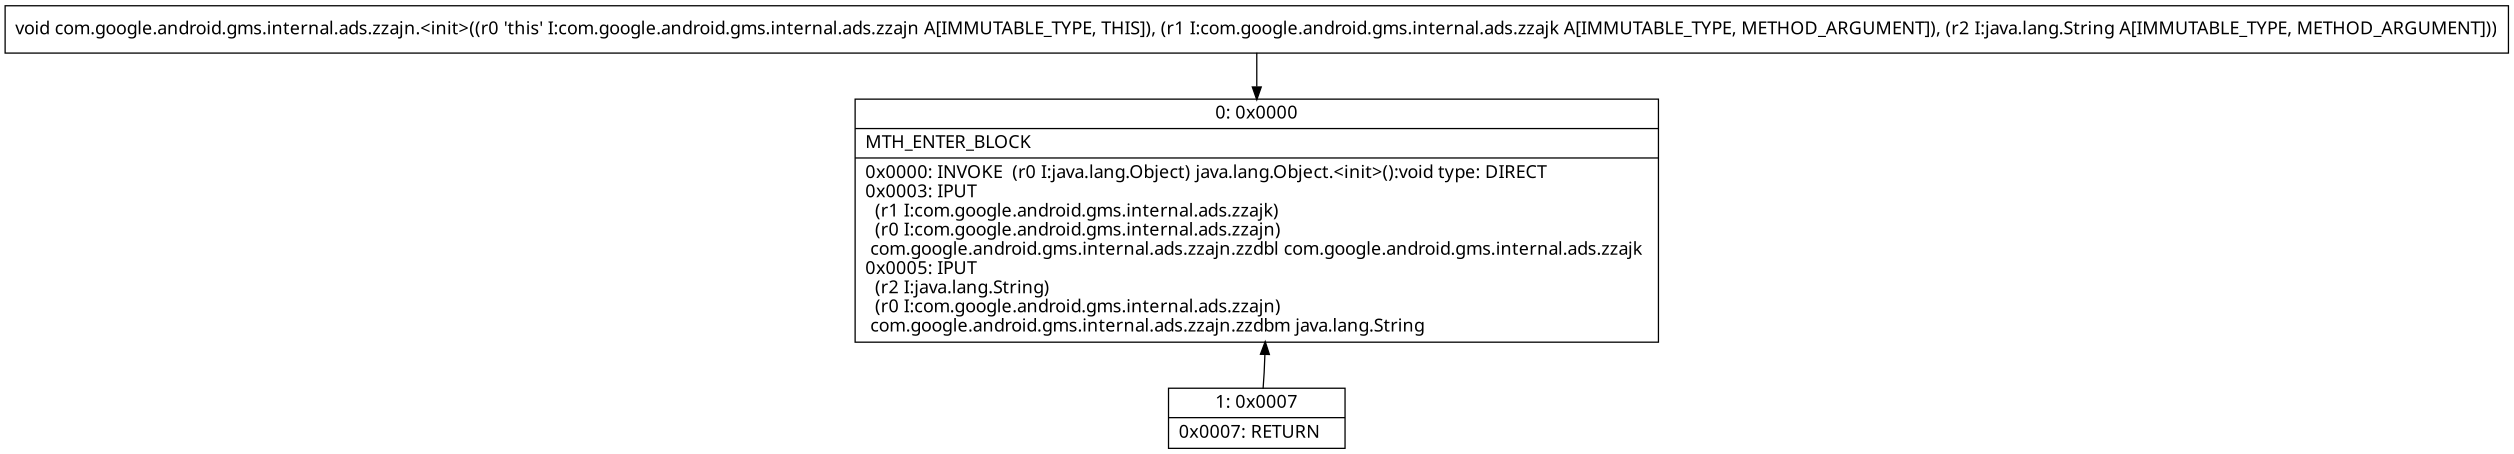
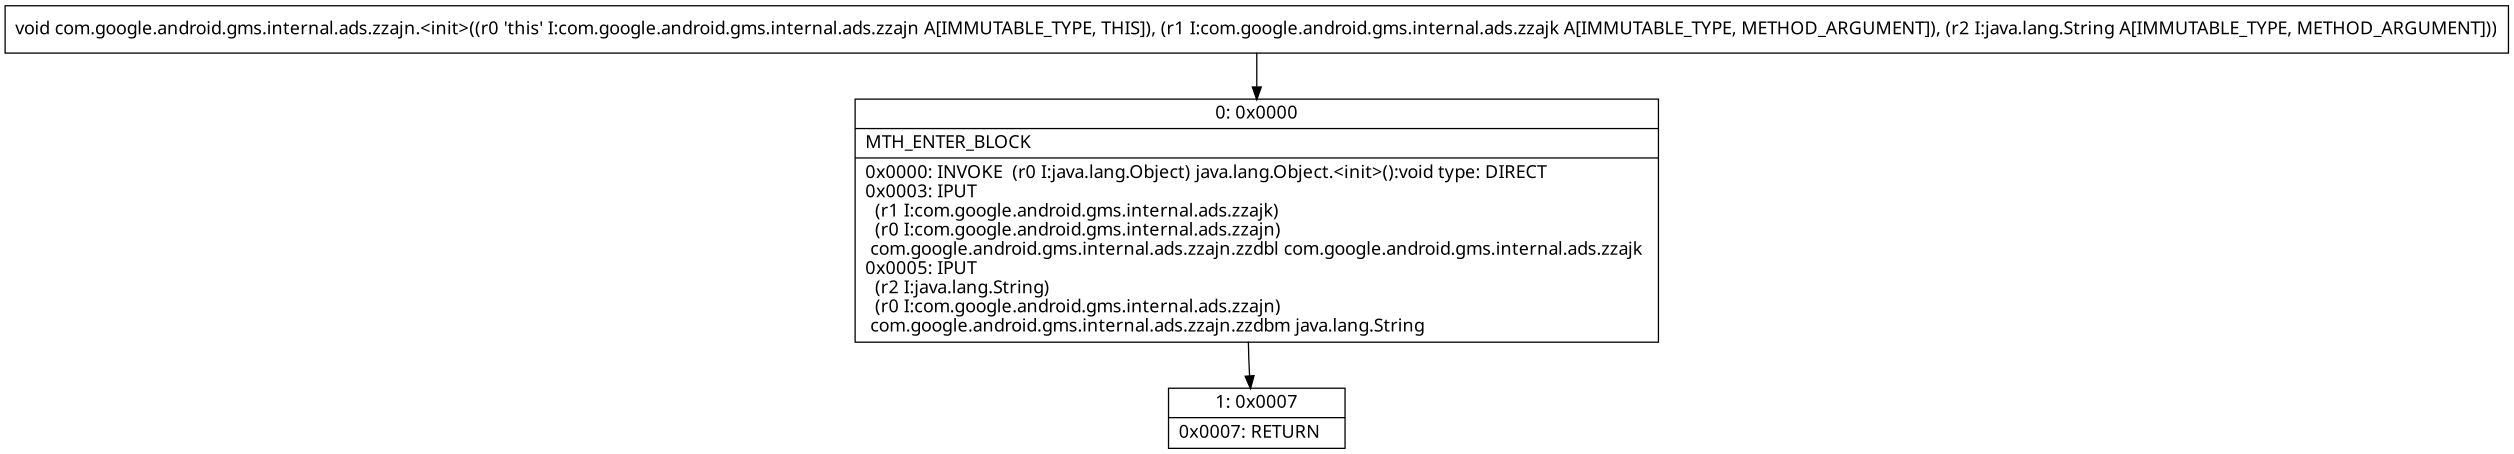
(1264, 372) -> (1249, 359)
